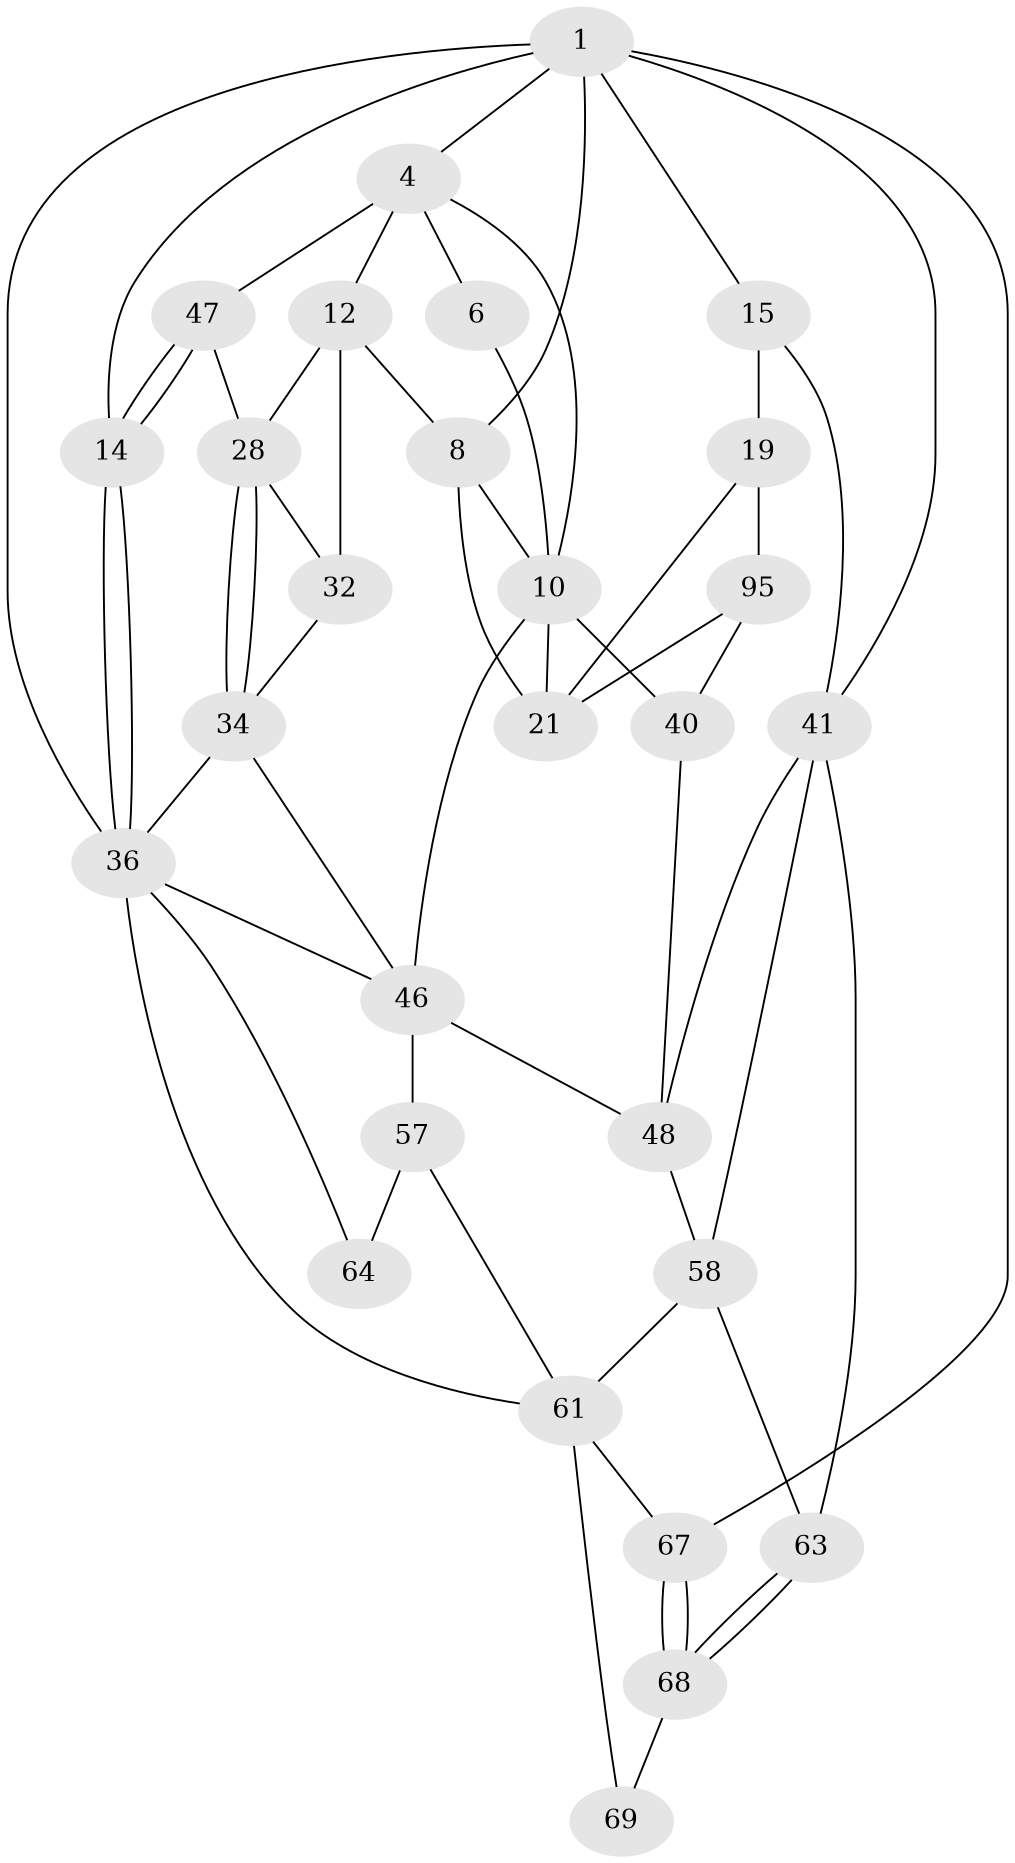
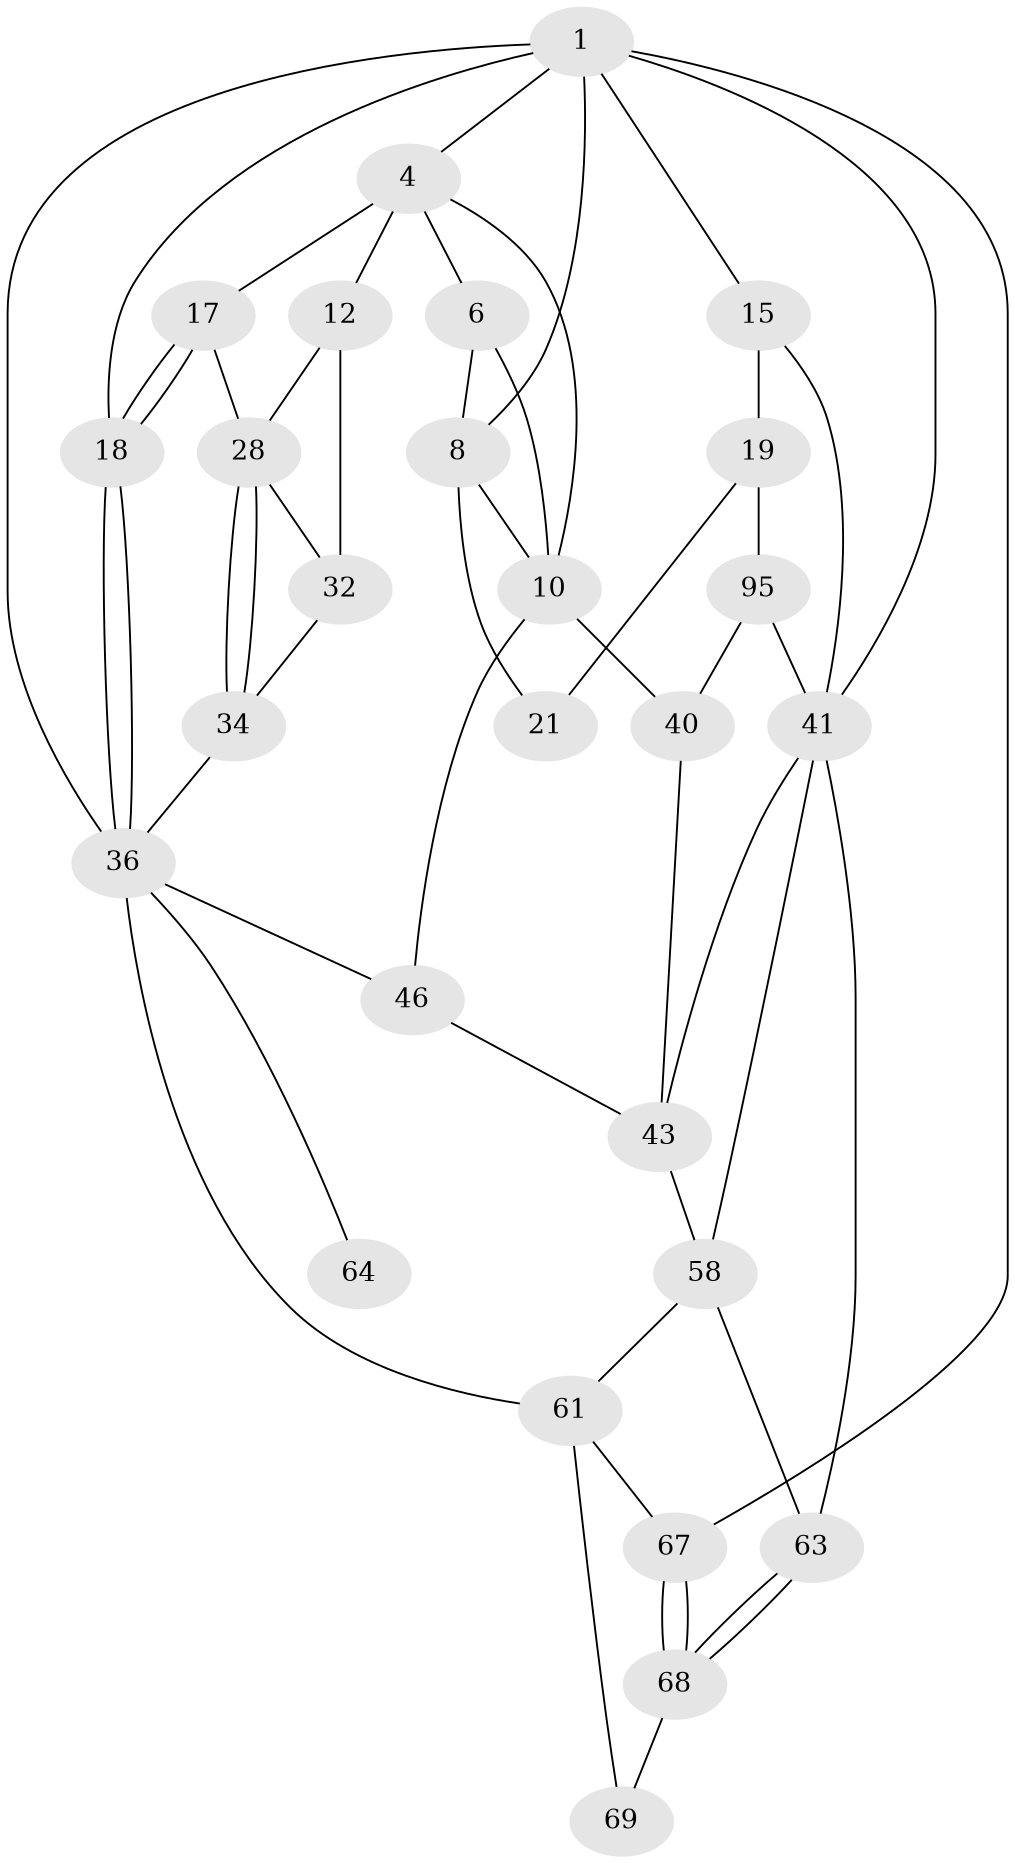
(203, 316) -> (203, 316)
(399, 384) -> (468, 384)
(112, 453) -> (112, 453)
(548, 658) -> none
(652, 658) -> (789, 658)
(323, 863) -> none
(413, 1137) -> none
(660, 1137) -> (660, 1137)
